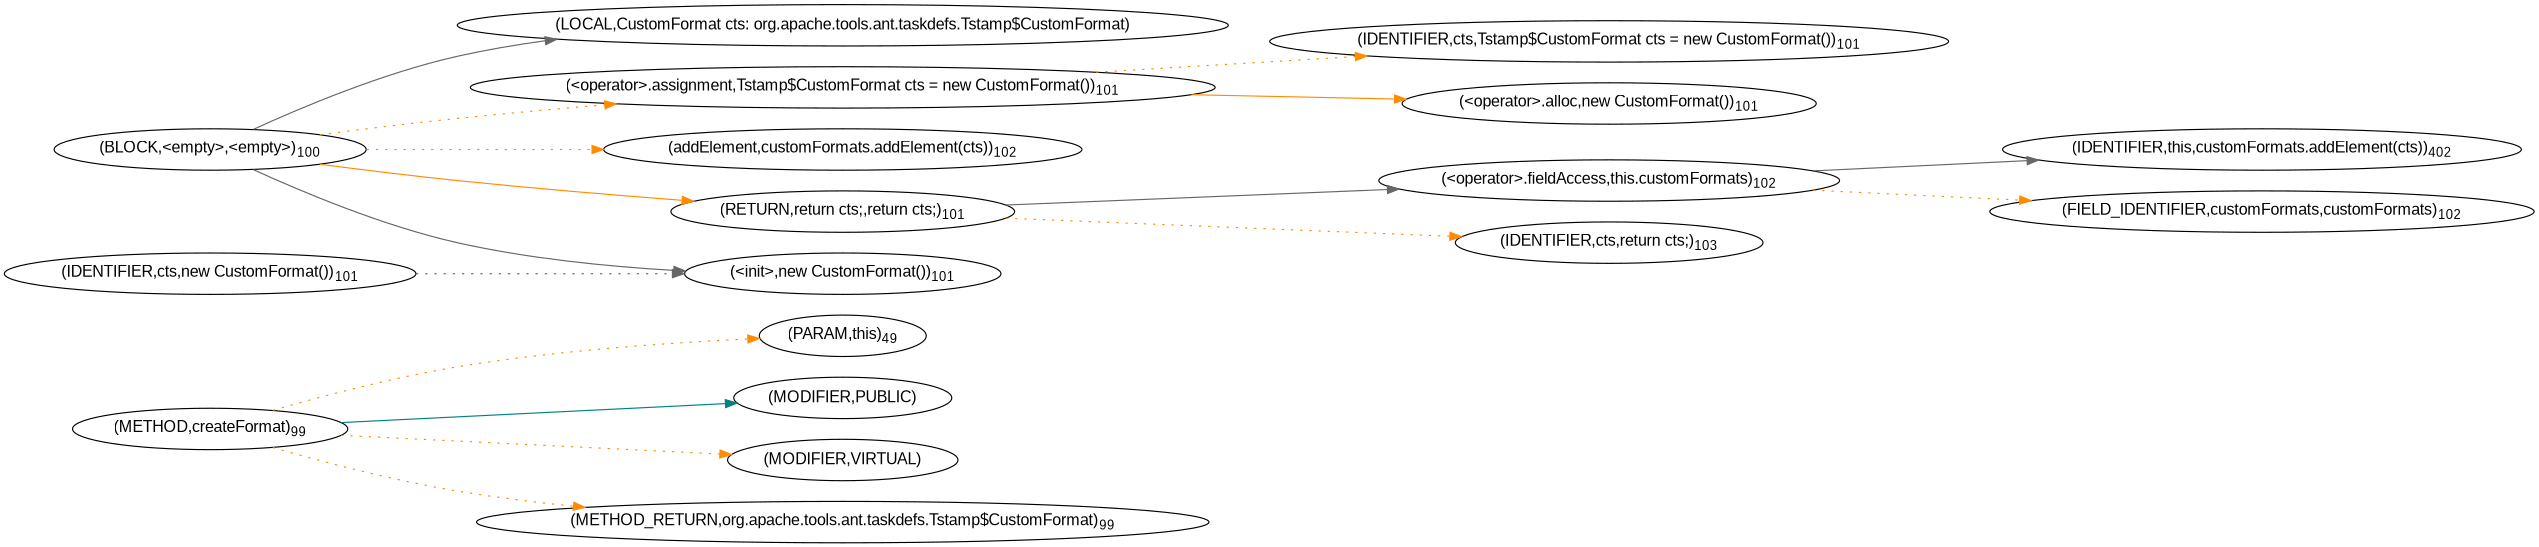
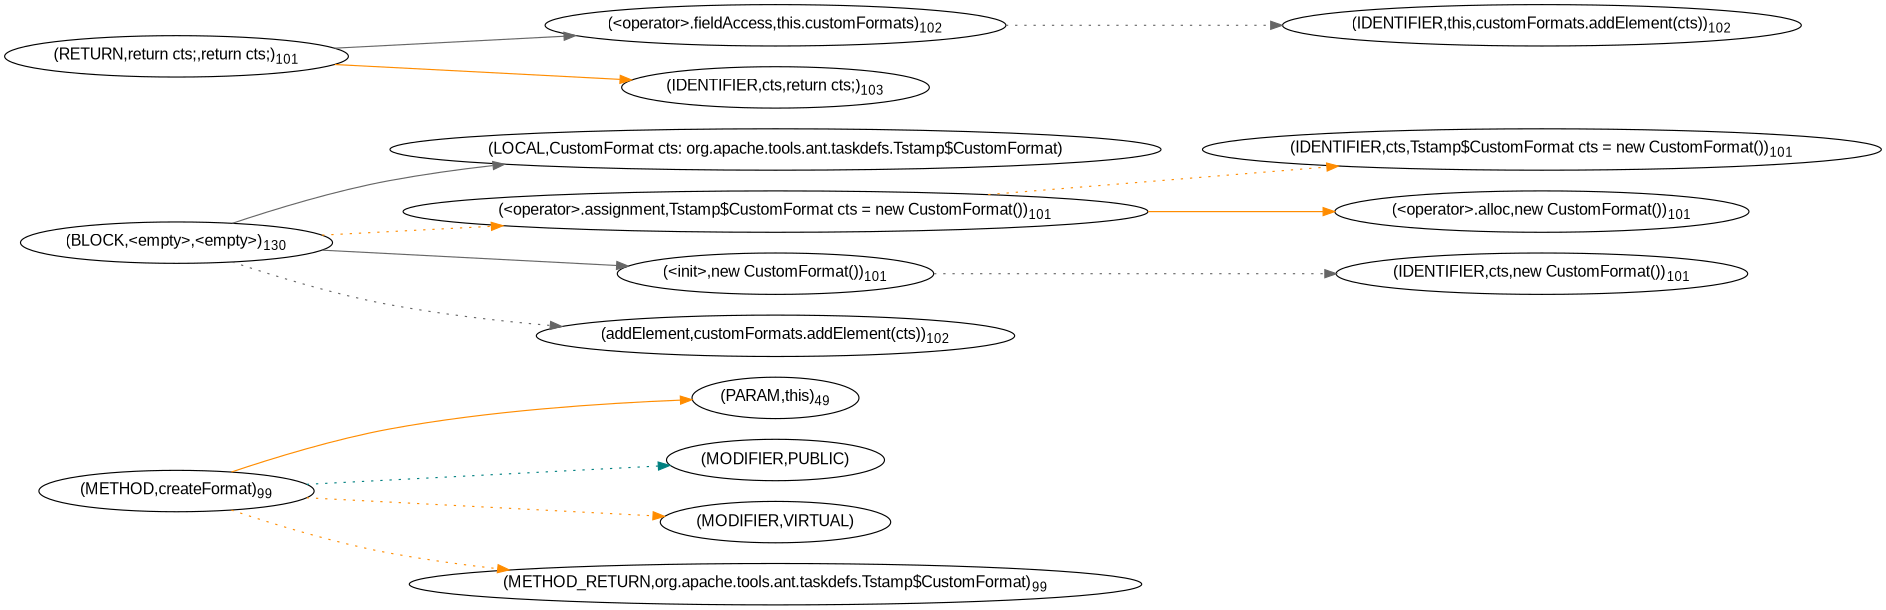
(309, 148) -> (275, 241)
(2440, 148) -> (1720, 24)
(479, 150) -> (389, 305)
(1920, 166) -> (1138, 25)
(500, 185) -> none
(2262, 212) -> none
(1228, 227) -> (477, 72)
(544, 274) -> (1129, 274)
(508, 359) -> (453, 419)
(533, 413) -> (482, 475)
